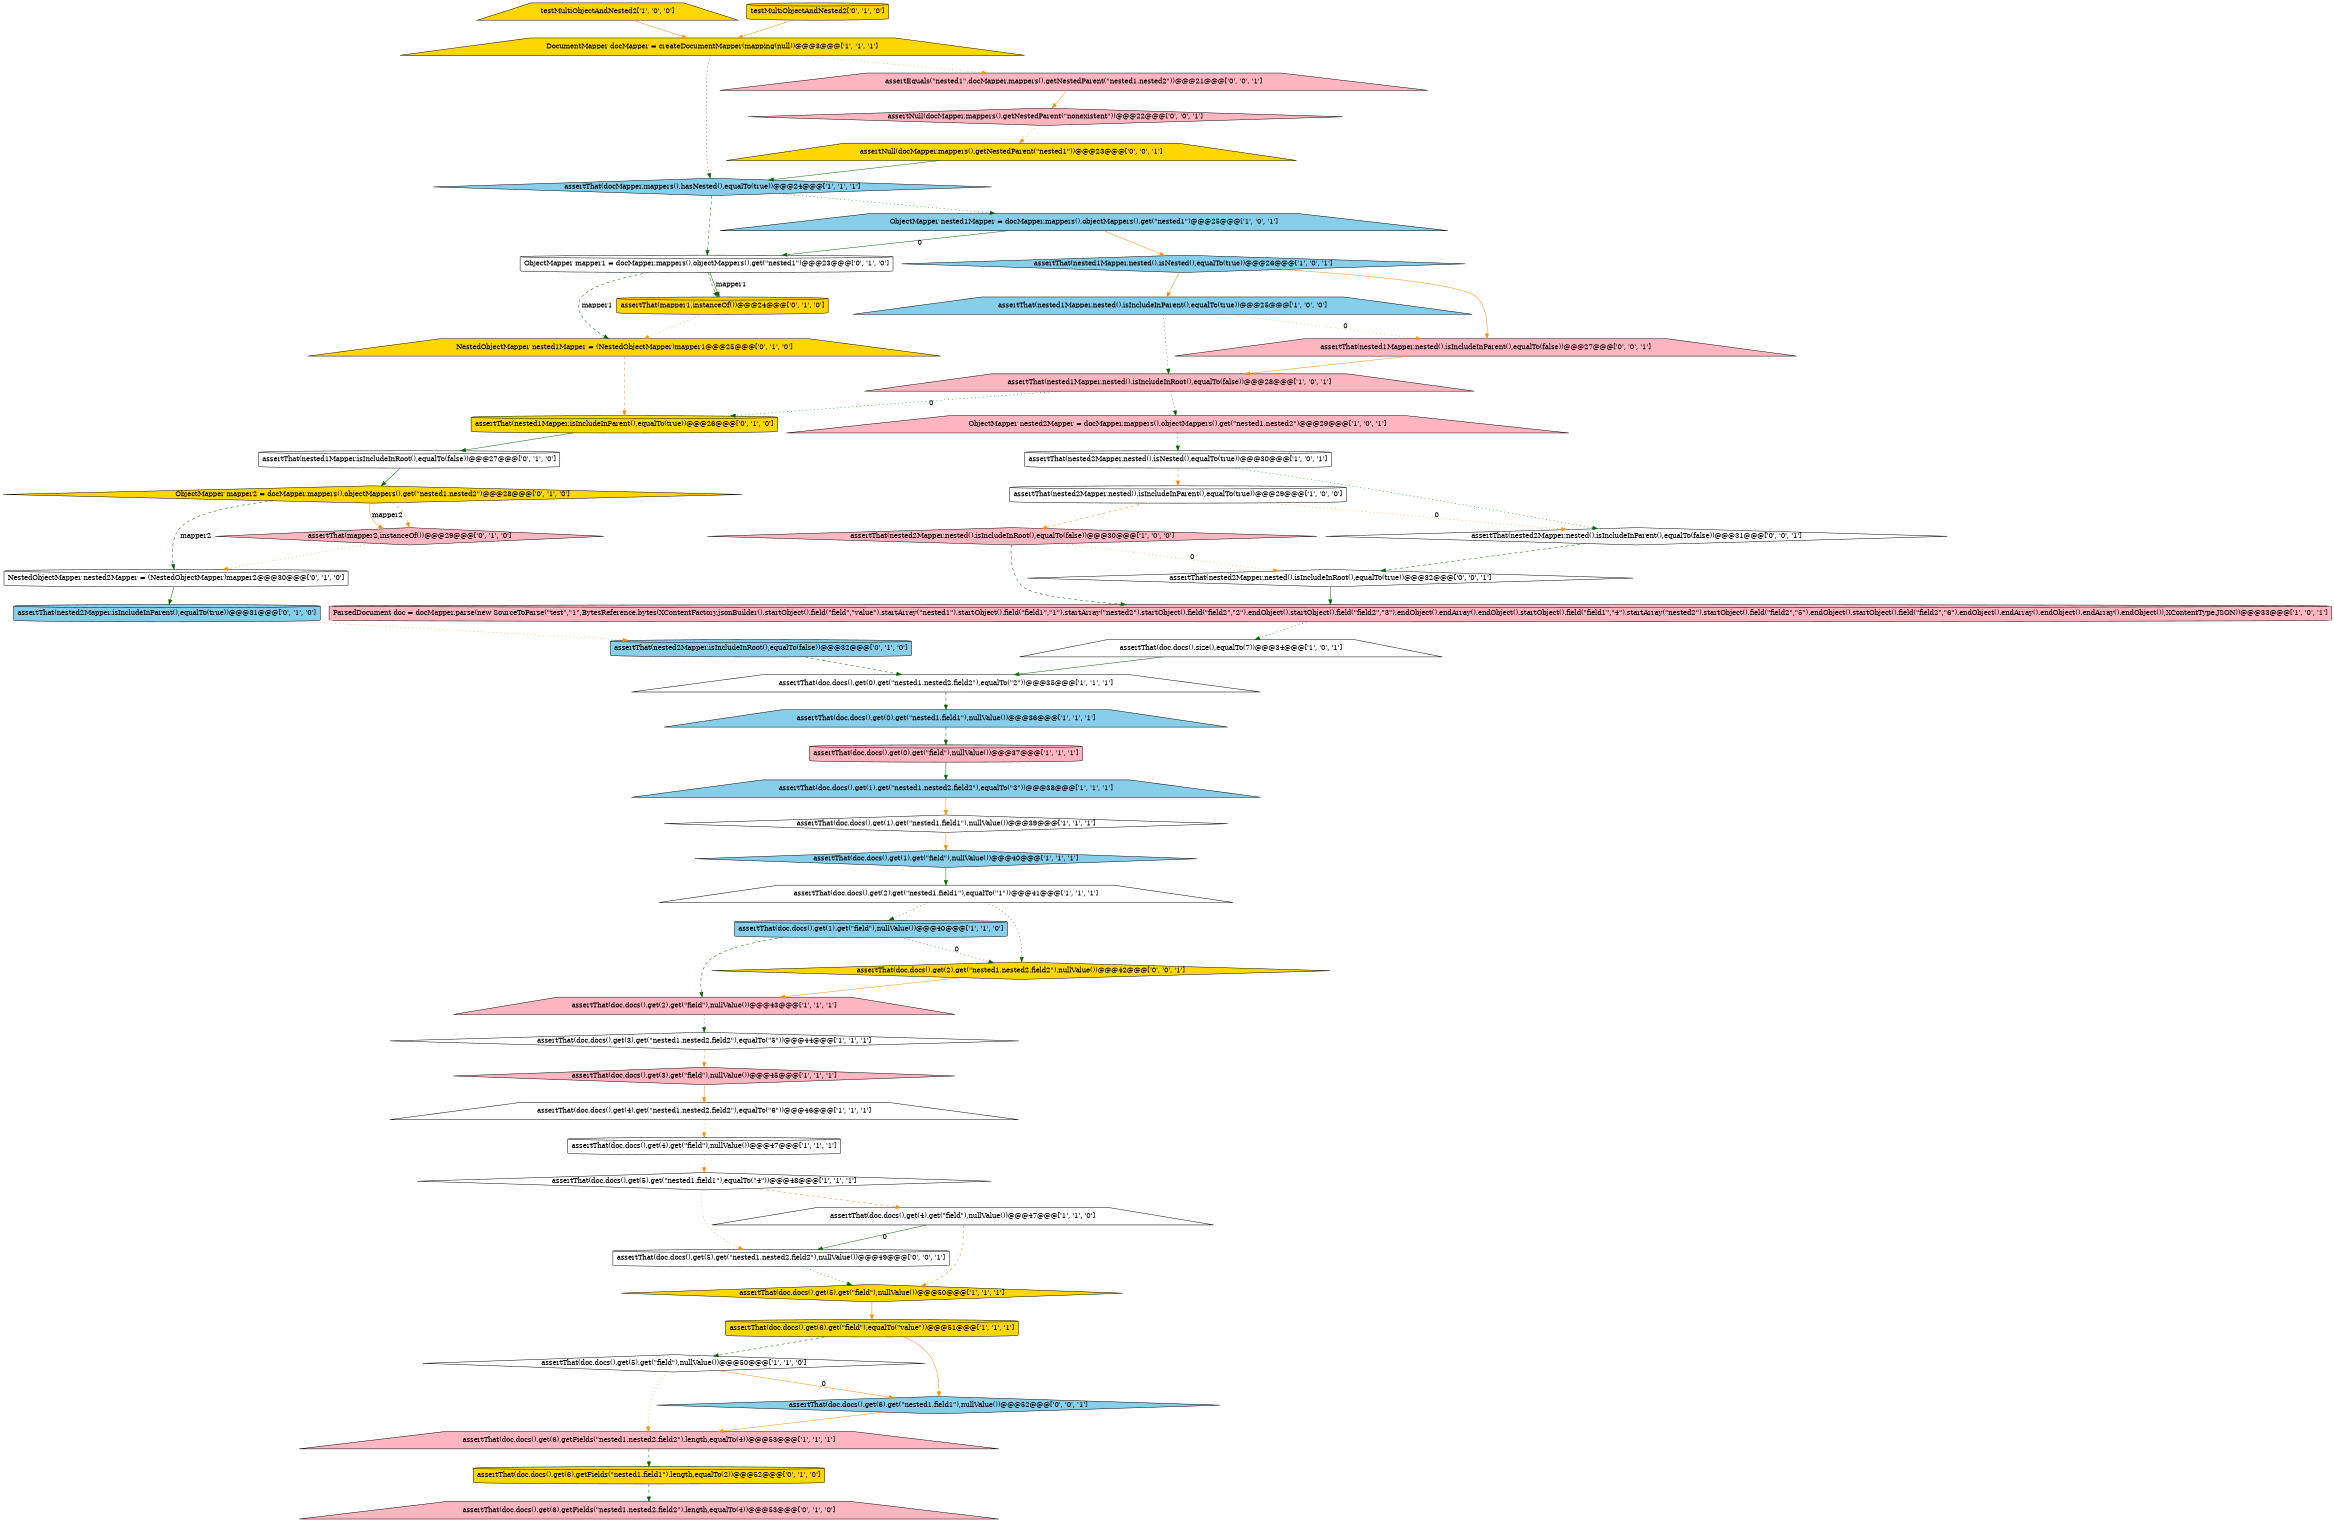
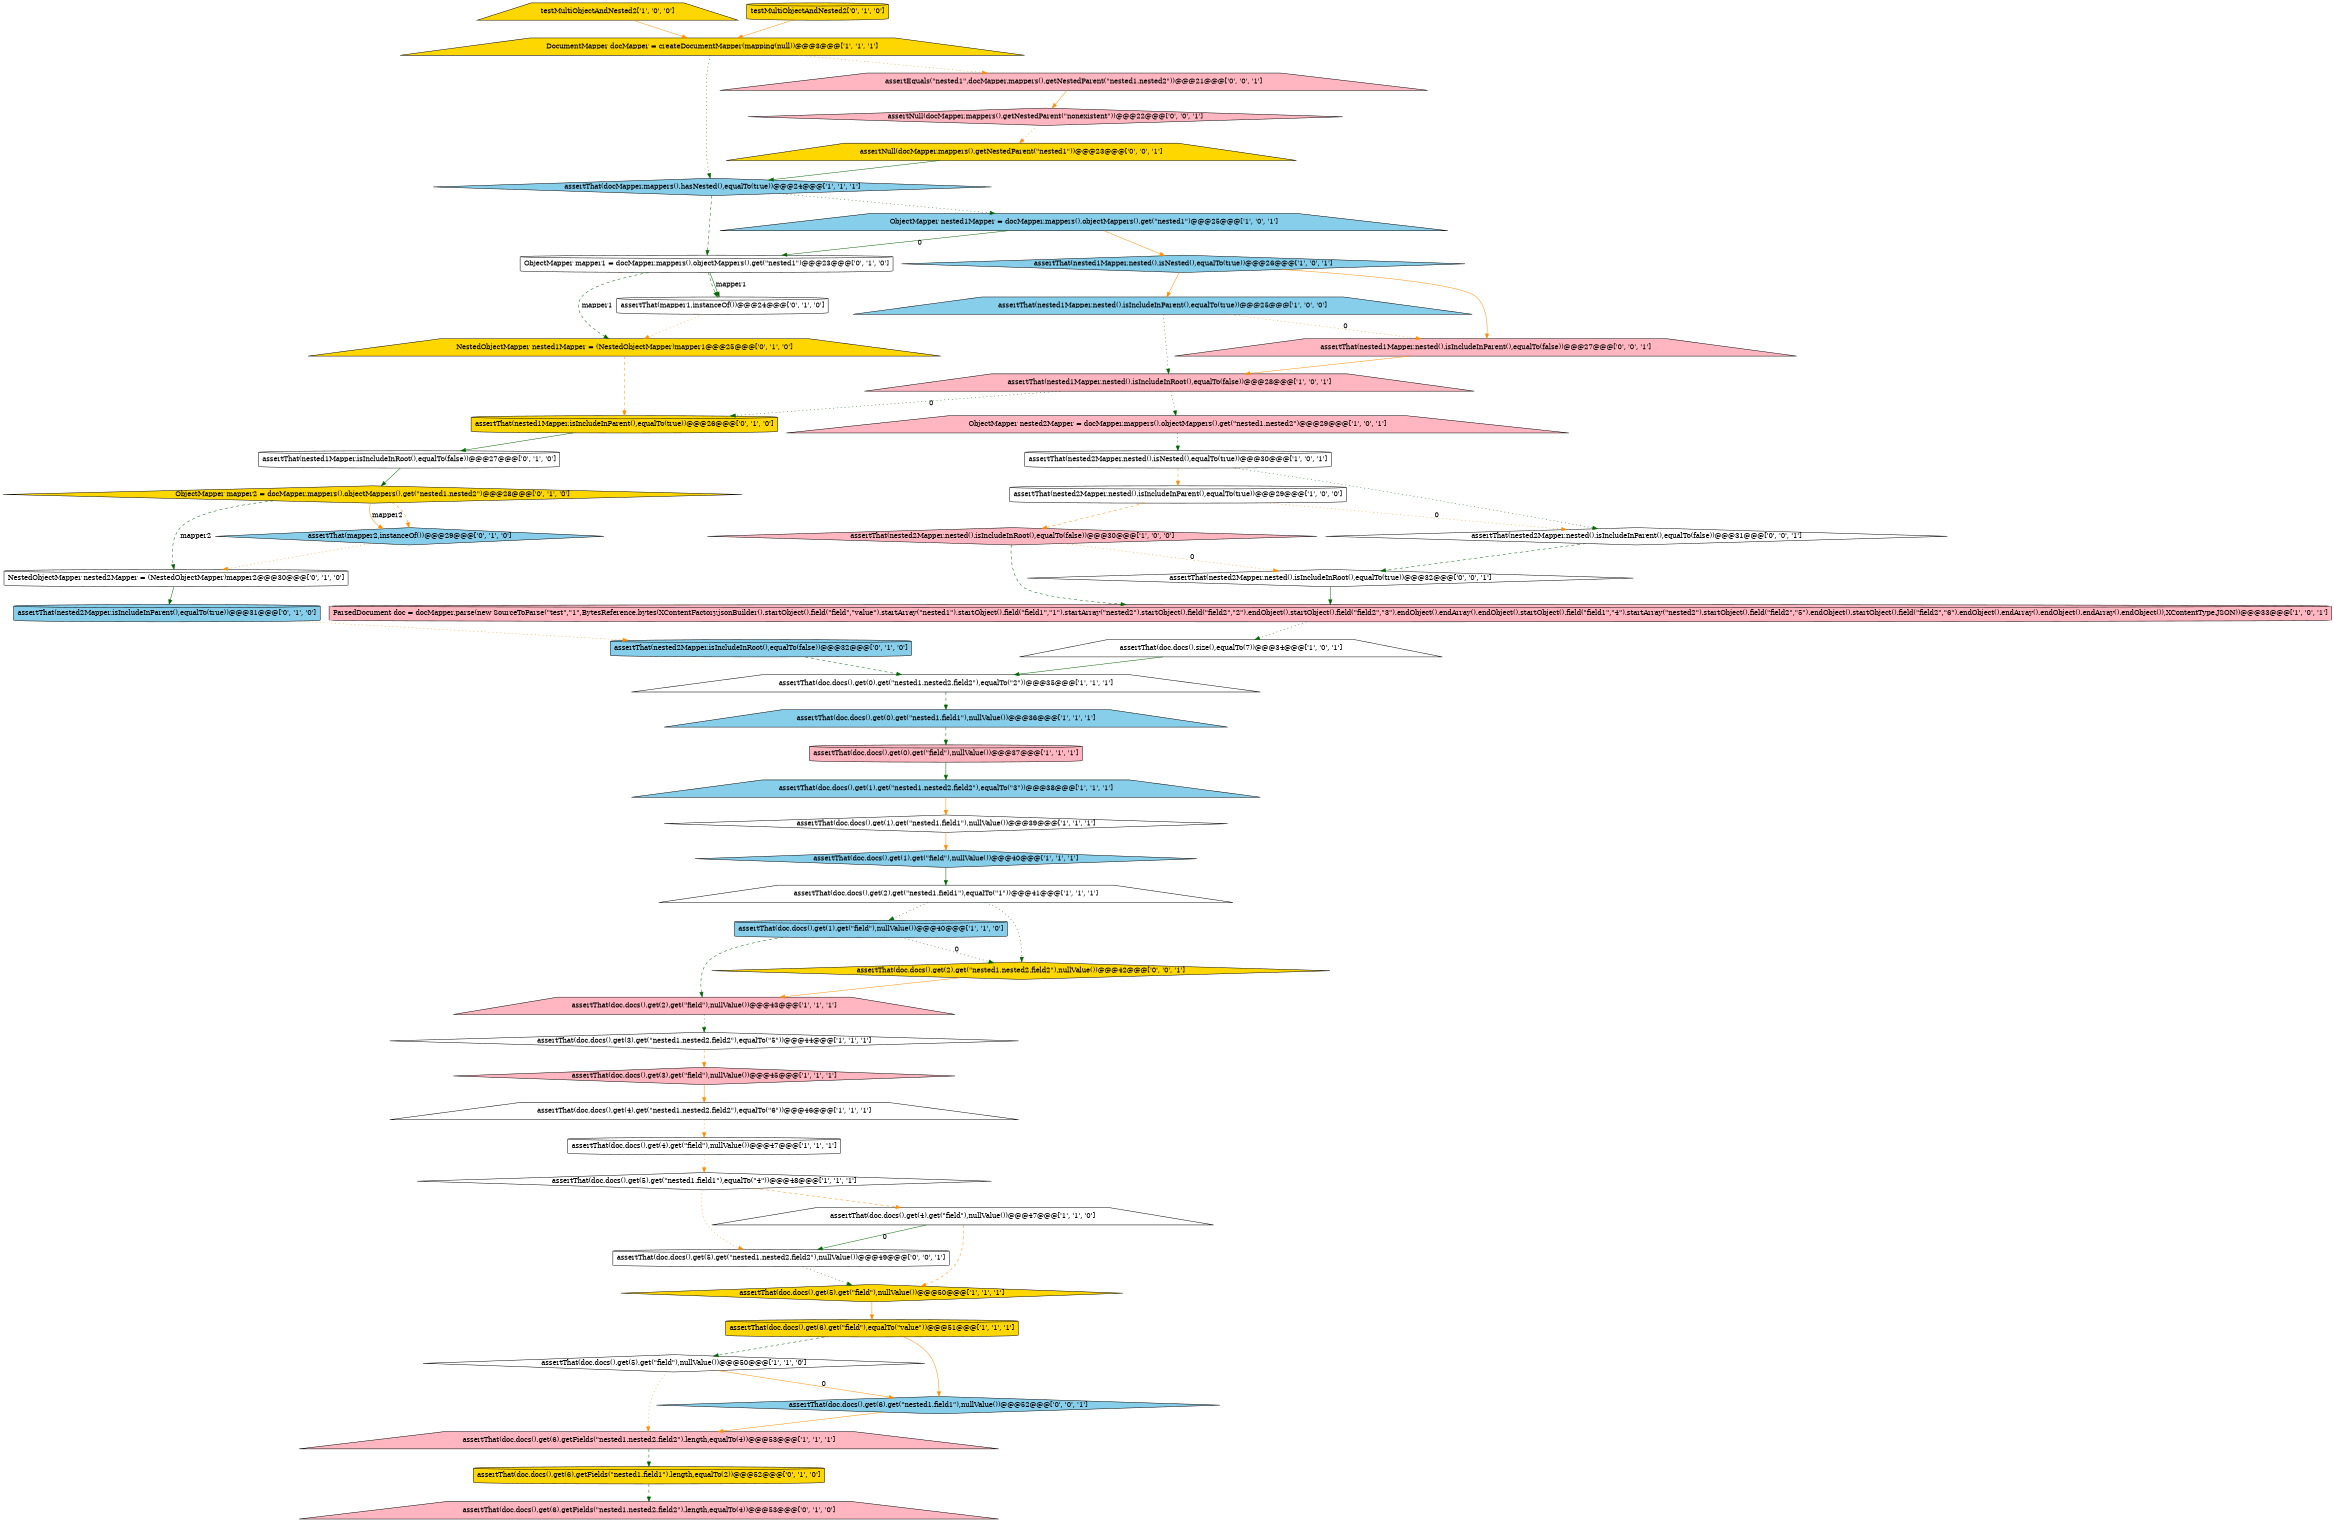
(722, 306) -> (722, 306)
(410, 536) -> (410, 536)
